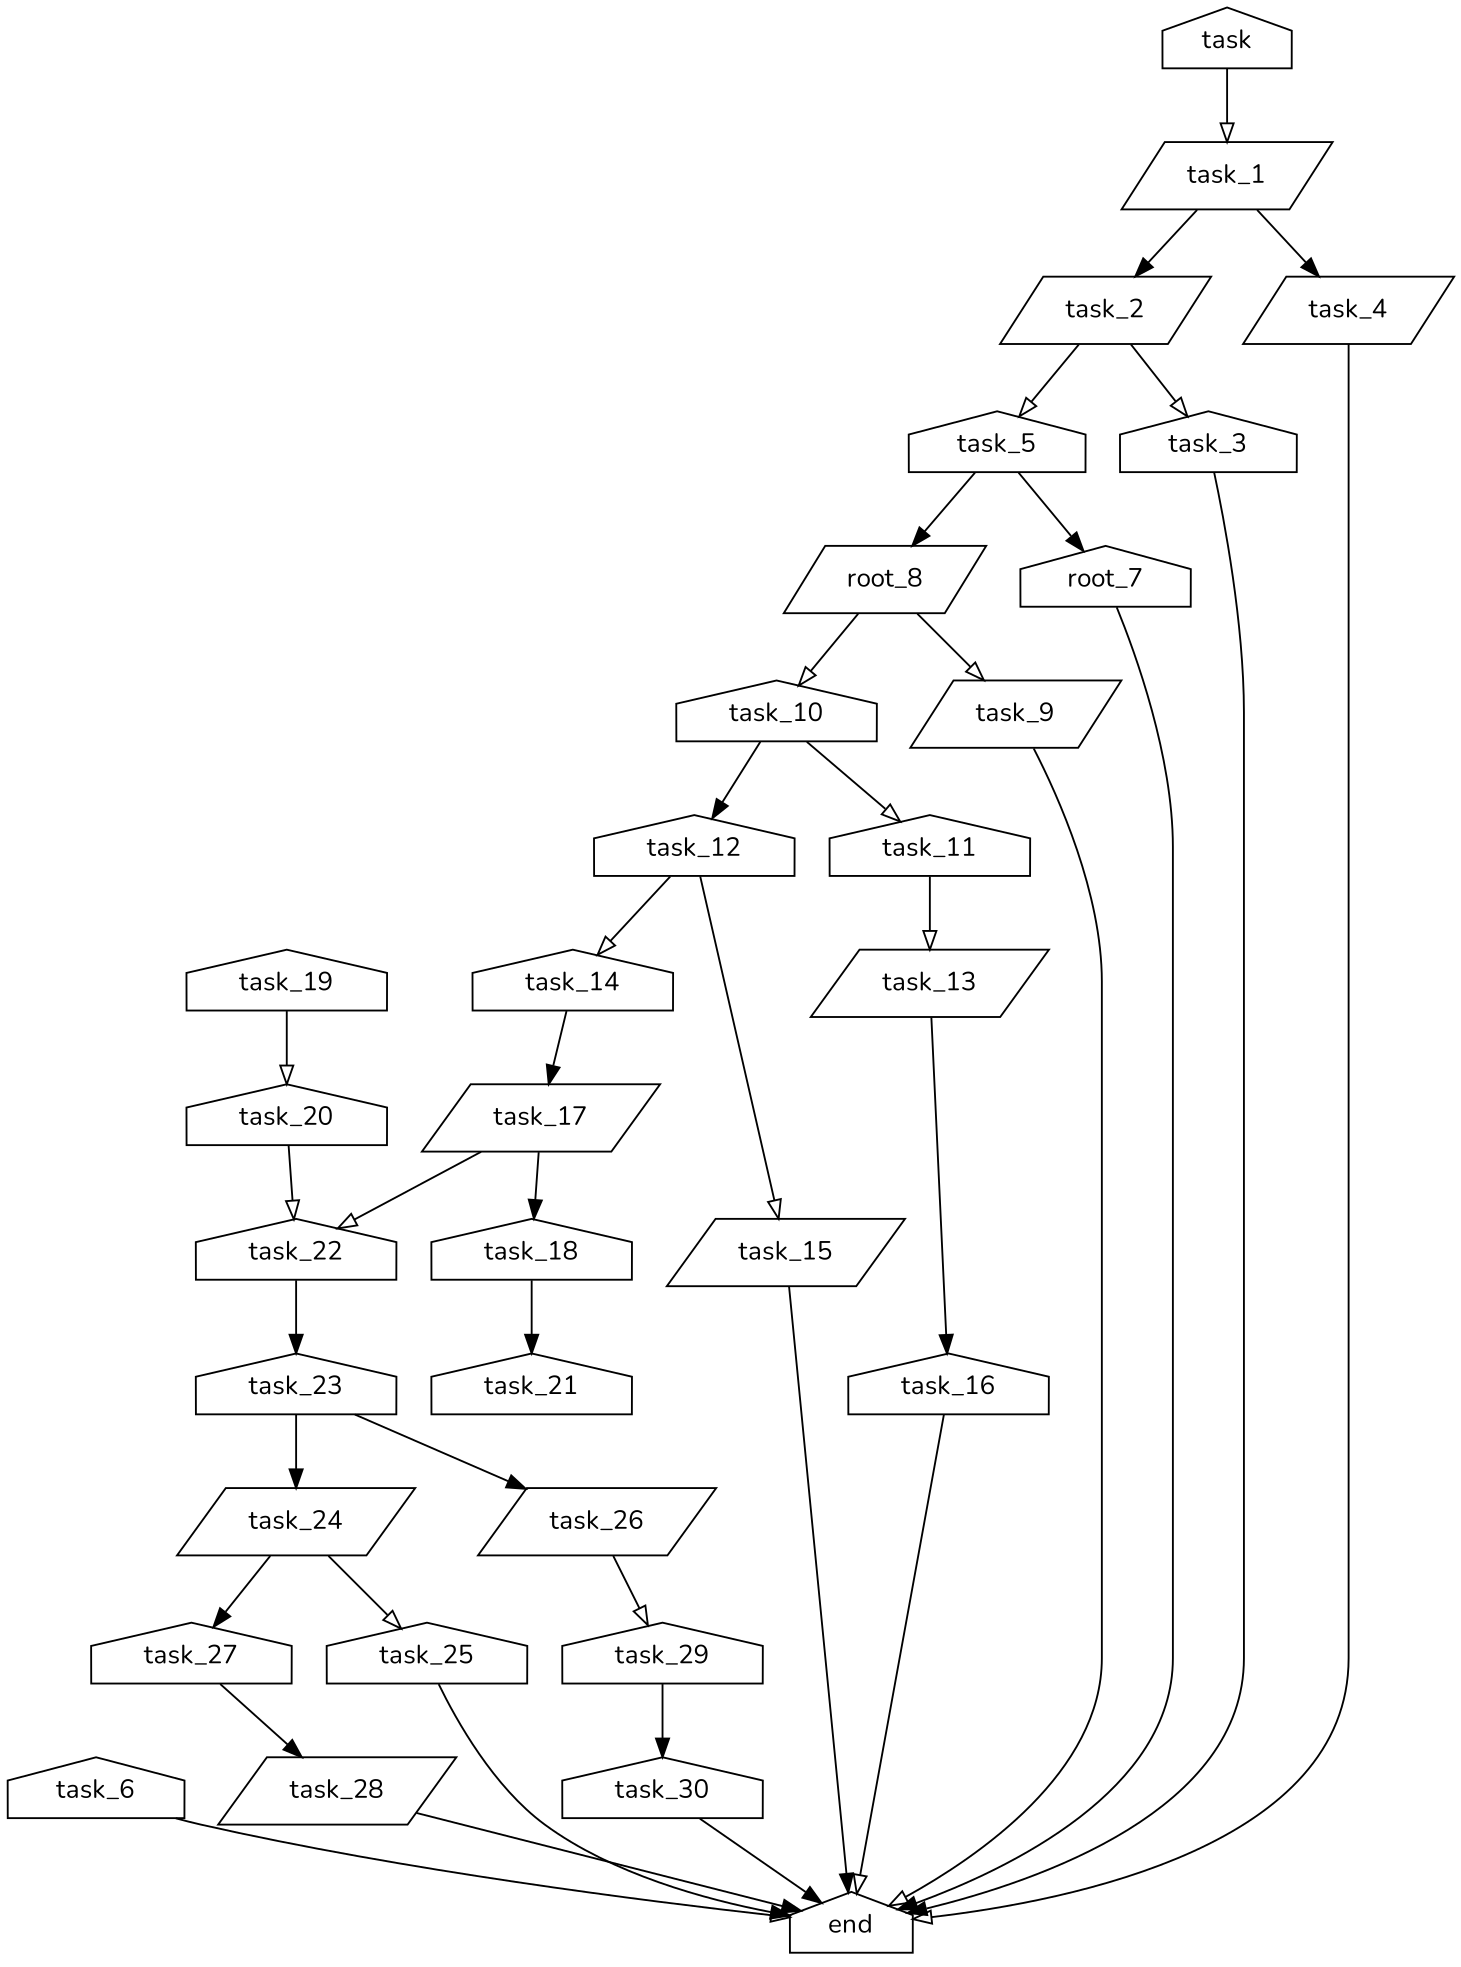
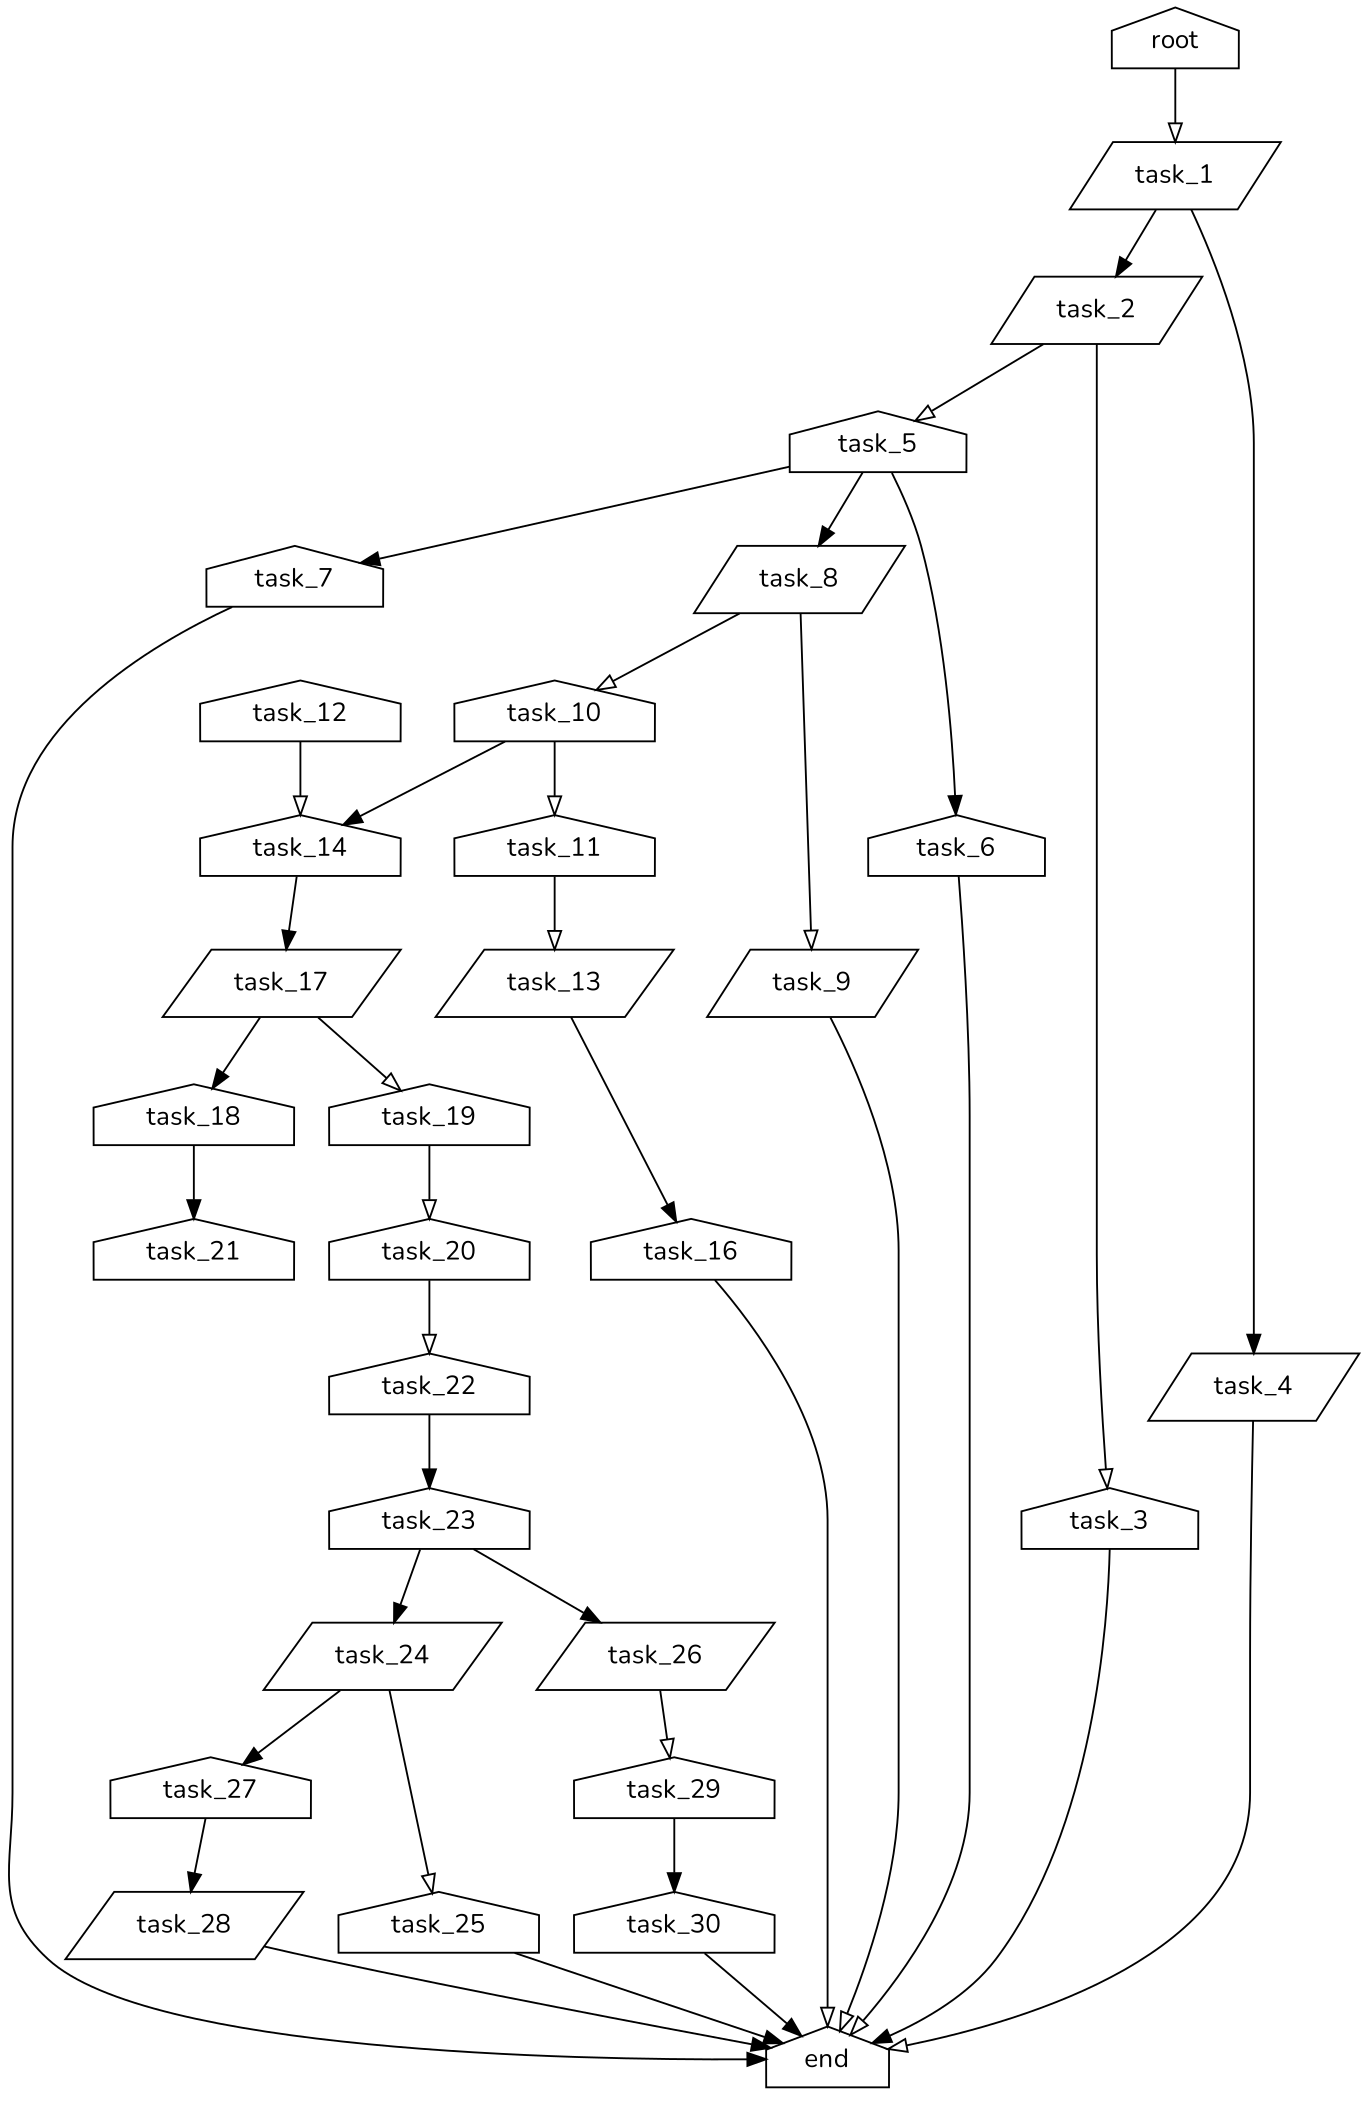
(1227, 41) -> (1175, 41)
(885, 580) -> (800, 580)
(1106, 580) -> (295, 580)
none -> (939, 631)
(741, 772) -> (432, 779)
(418, 1186) -> (352, 1048)
(786, 1253) -> none
